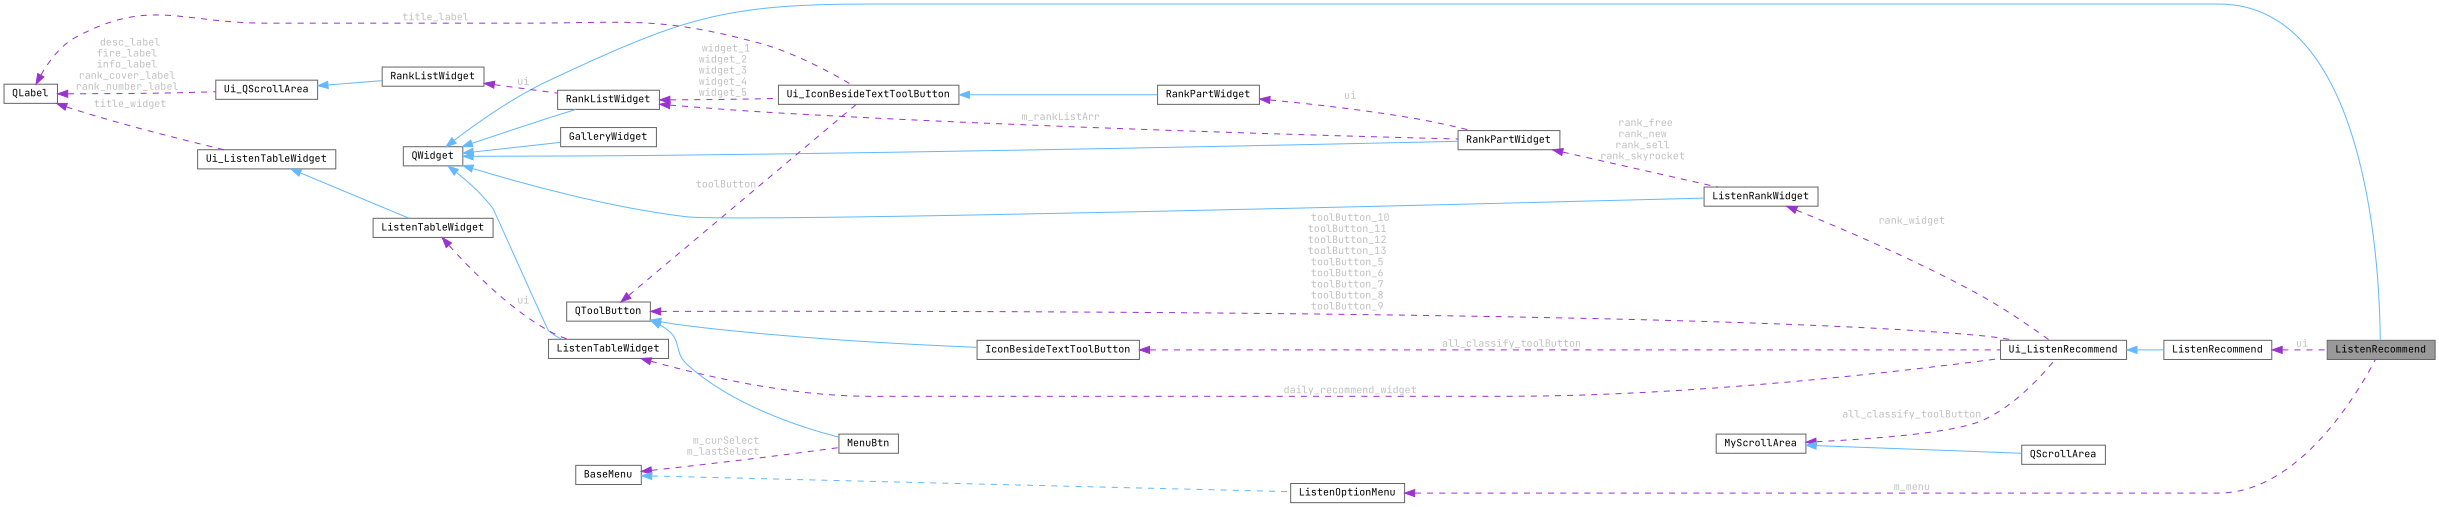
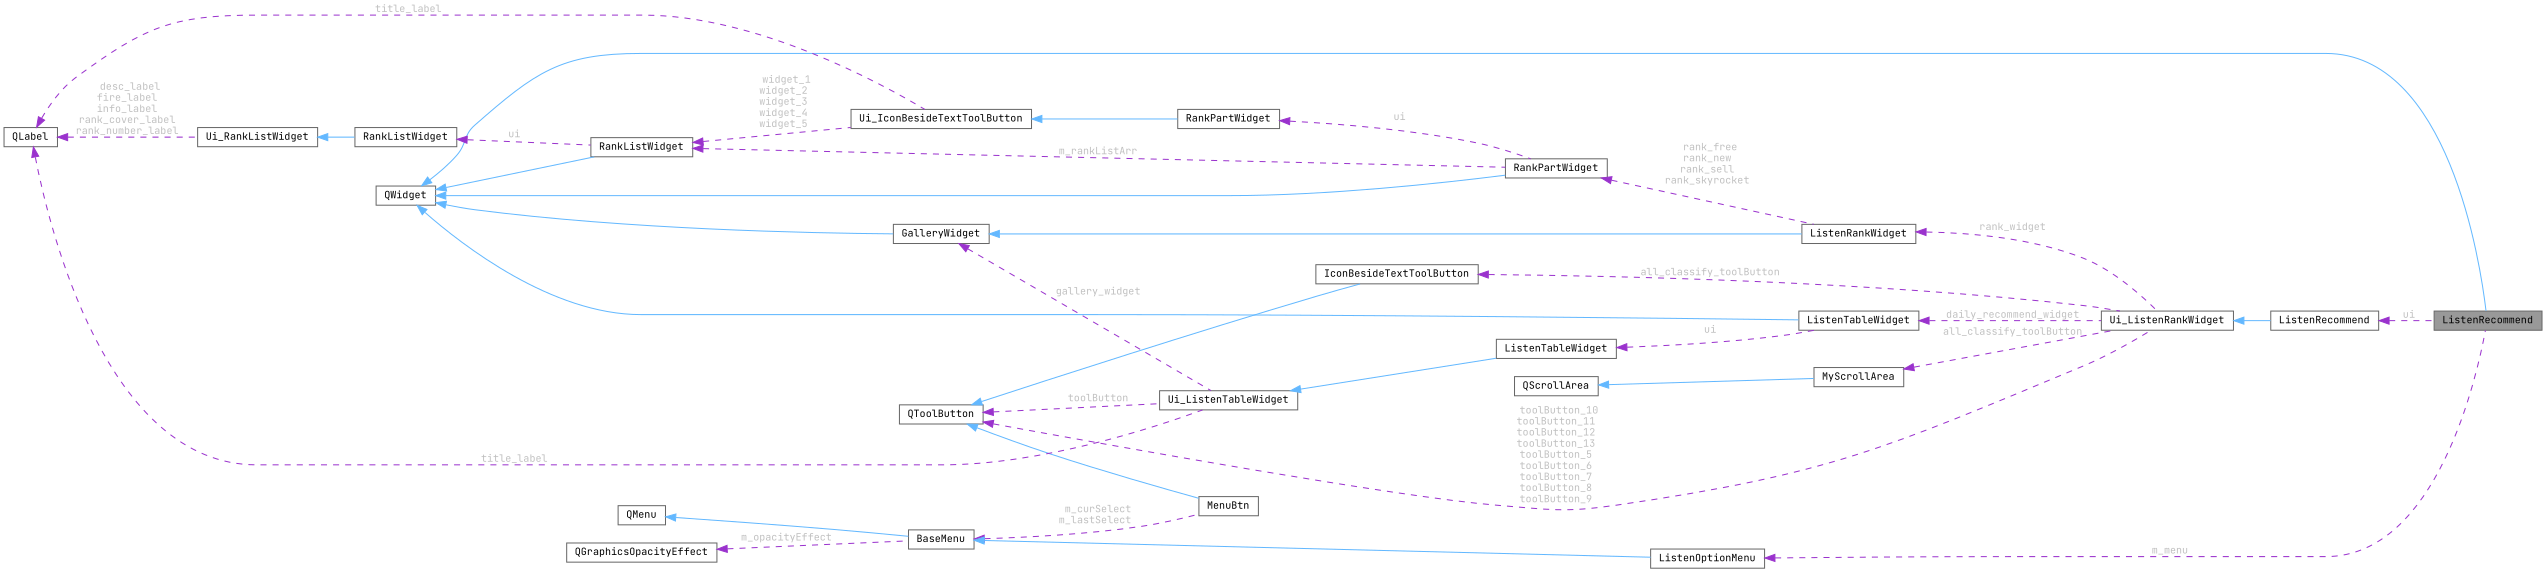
(267, 90) -> (258, 137)
(128, 104) -> (512, 459)
(742, 200) -> (1076, 408)
(1086, 213) -> (1401, 234)
none -> (1095, 323)
(2064, 350) -> (2167, 321)
(1919, 449) -> (1711, 382)
(971, 484) -> (1318, 549)
none -> (642, 515)
none -> (642, 553)
